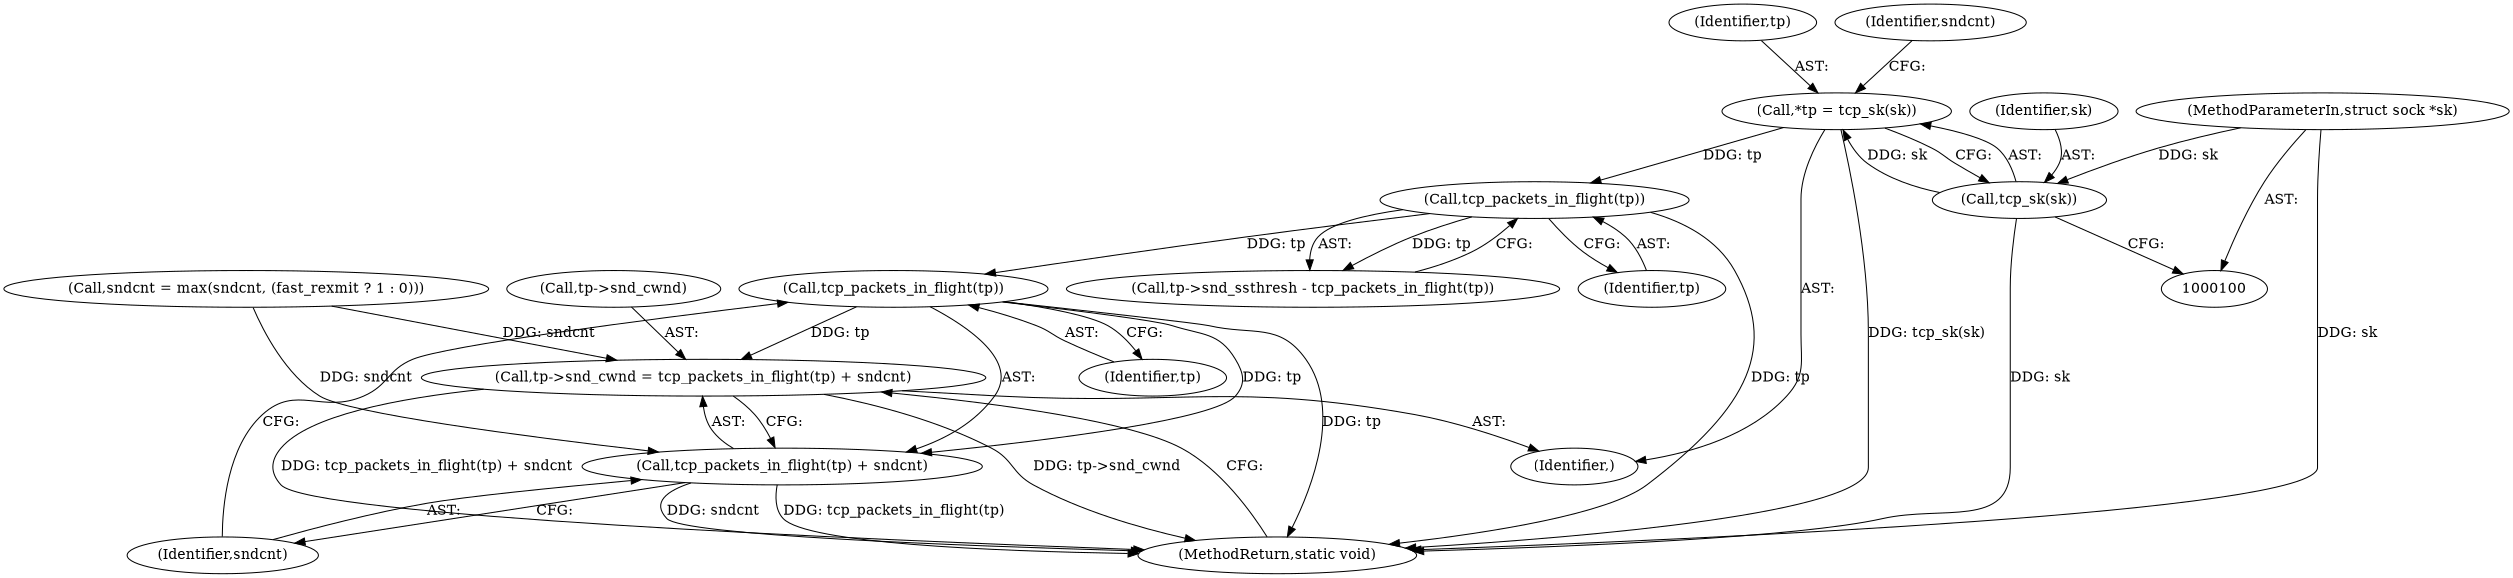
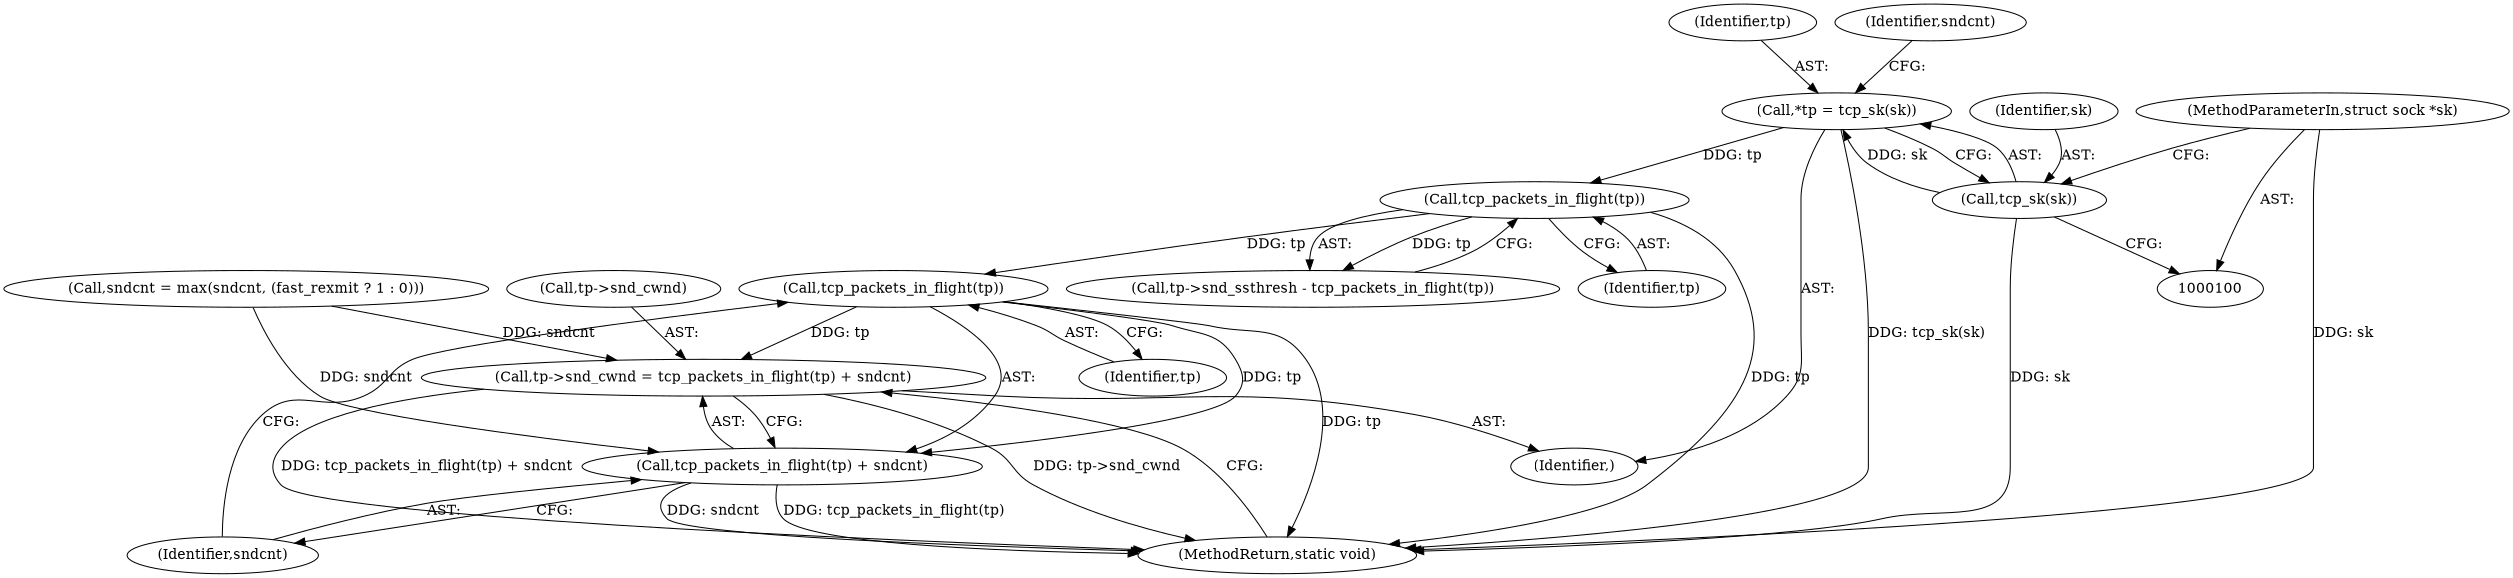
(2188, 156) -> (2193, 156)
